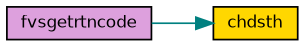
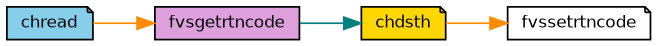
none -> (50, 23)
(256, 23) -> (404, 23)
none -> (579, 23)
